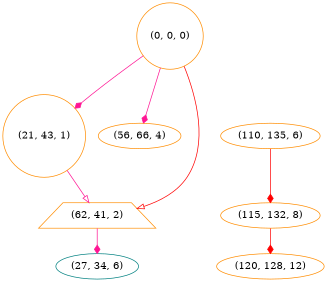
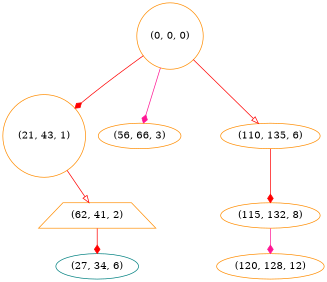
(112, 79) -> (112, 79)
(140, 136) -> (140, 136)
(198, 148) -> (223, 89)
(76, 184) -> (76, 184)
(97, 237) -> (97, 237)
(270, 237) -> (270, 237)
